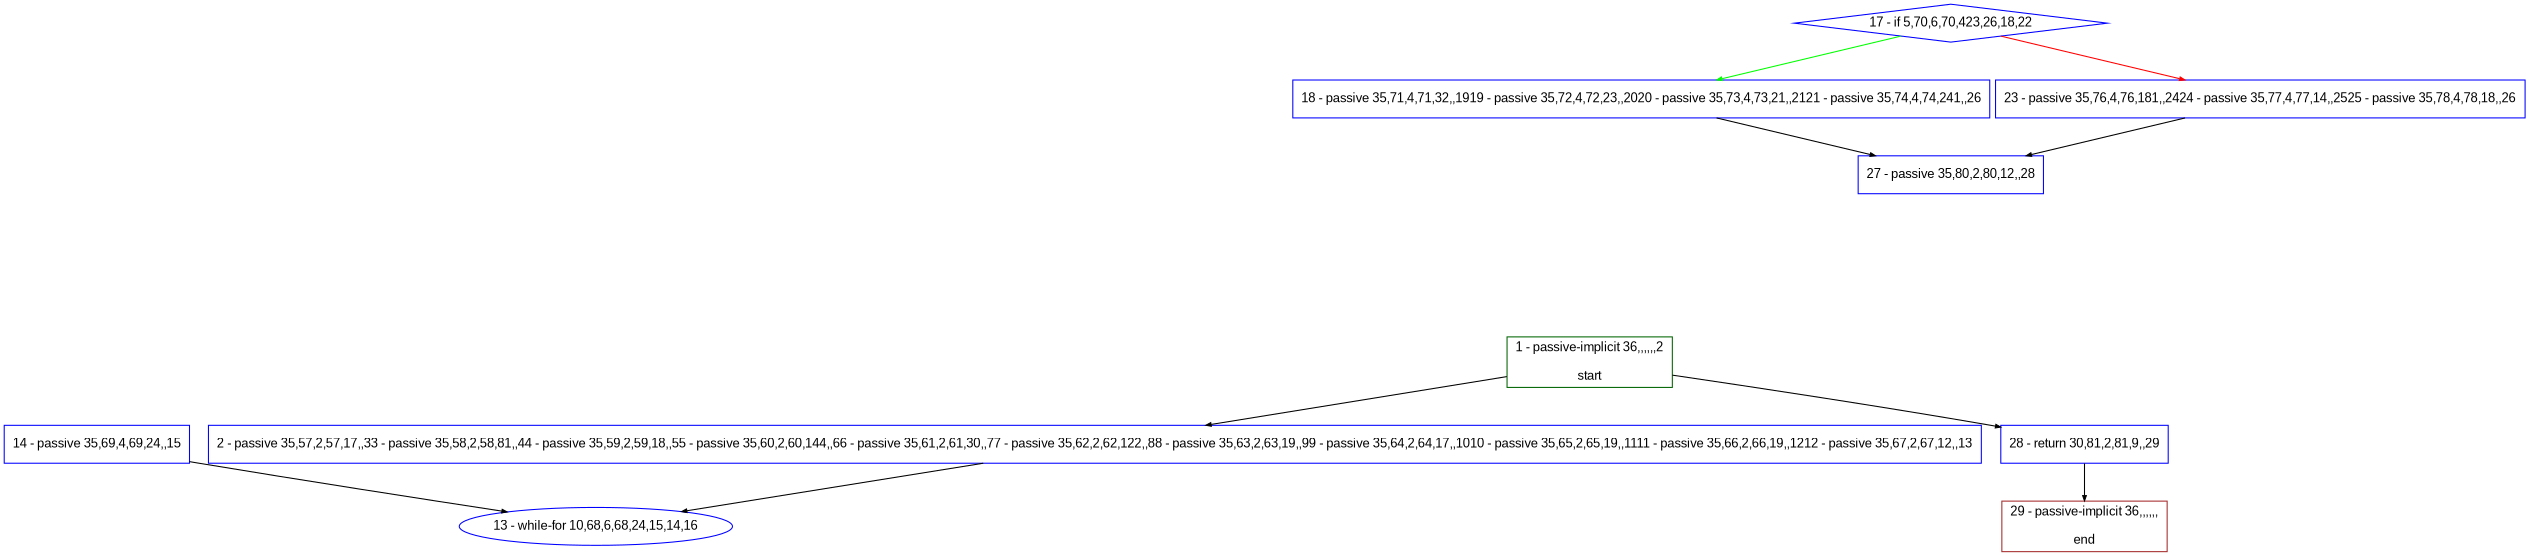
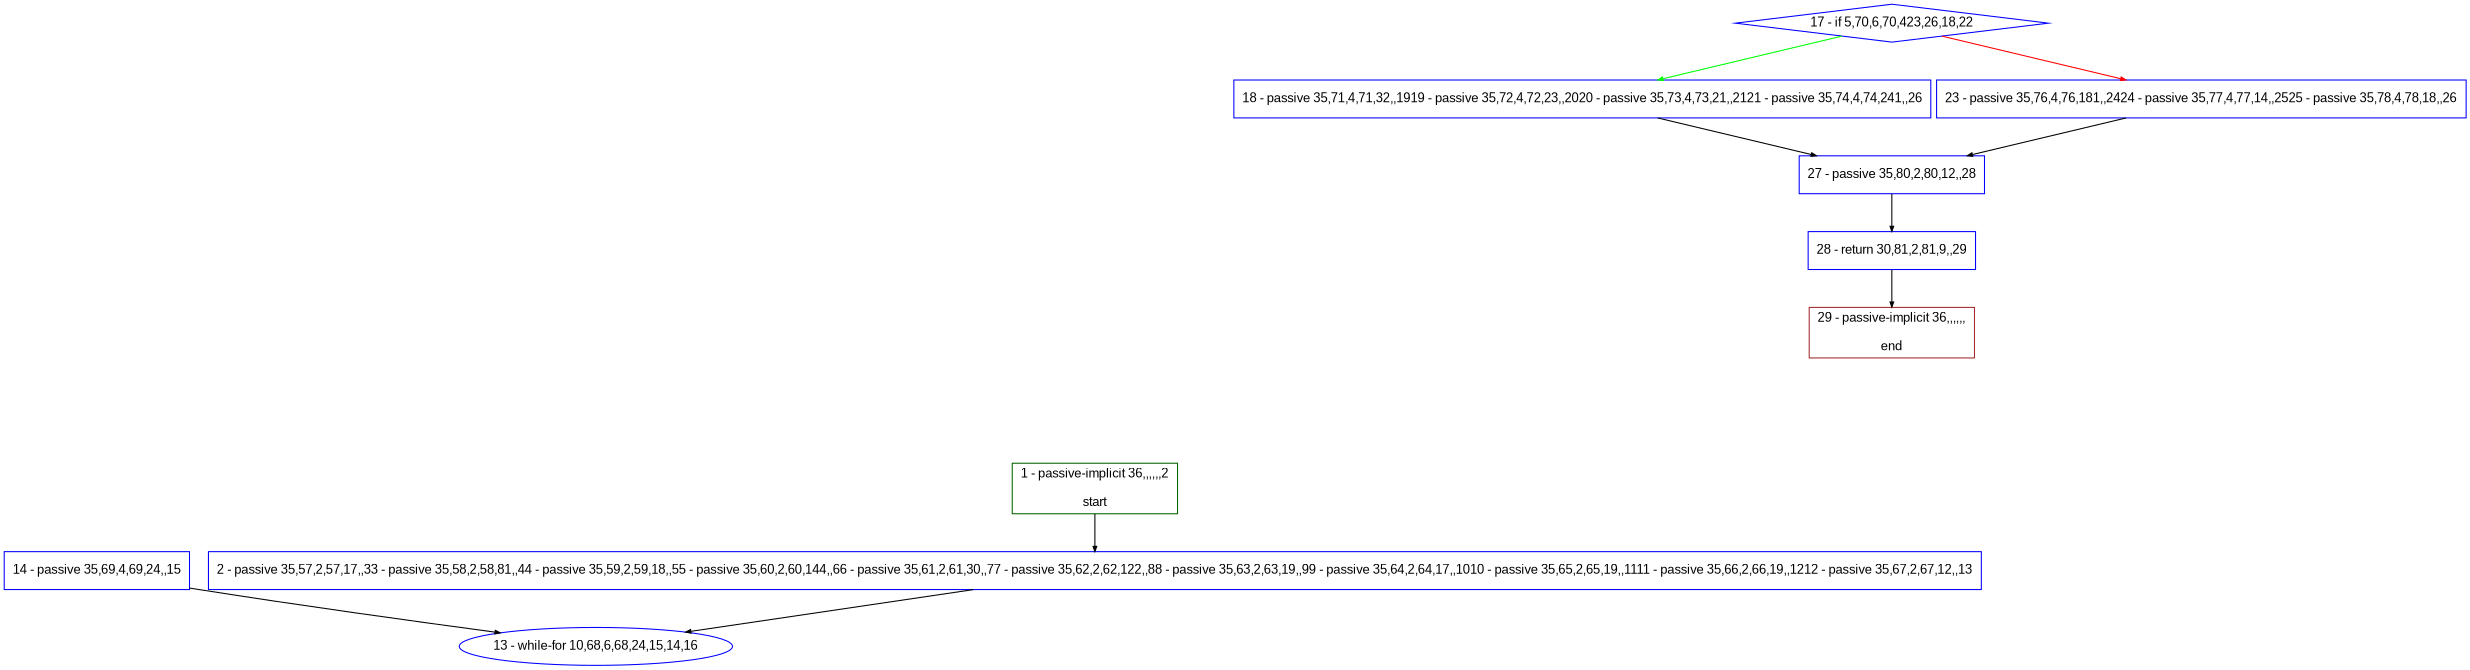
(1834, 400) -> (1892, 210)
